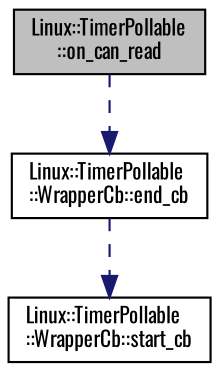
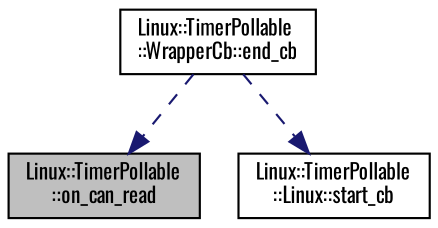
(110, 103) -> (168, 105)
(110, 330) -> (334, 186)
